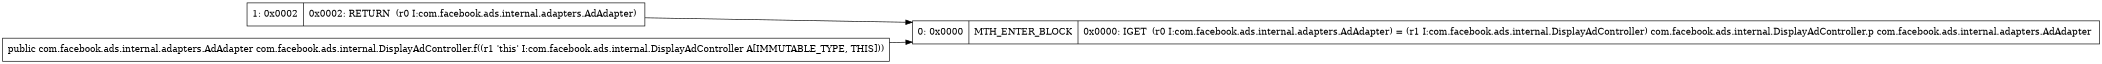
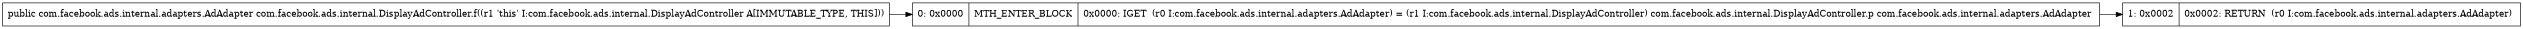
(775, 20) -> (2108, 14)
